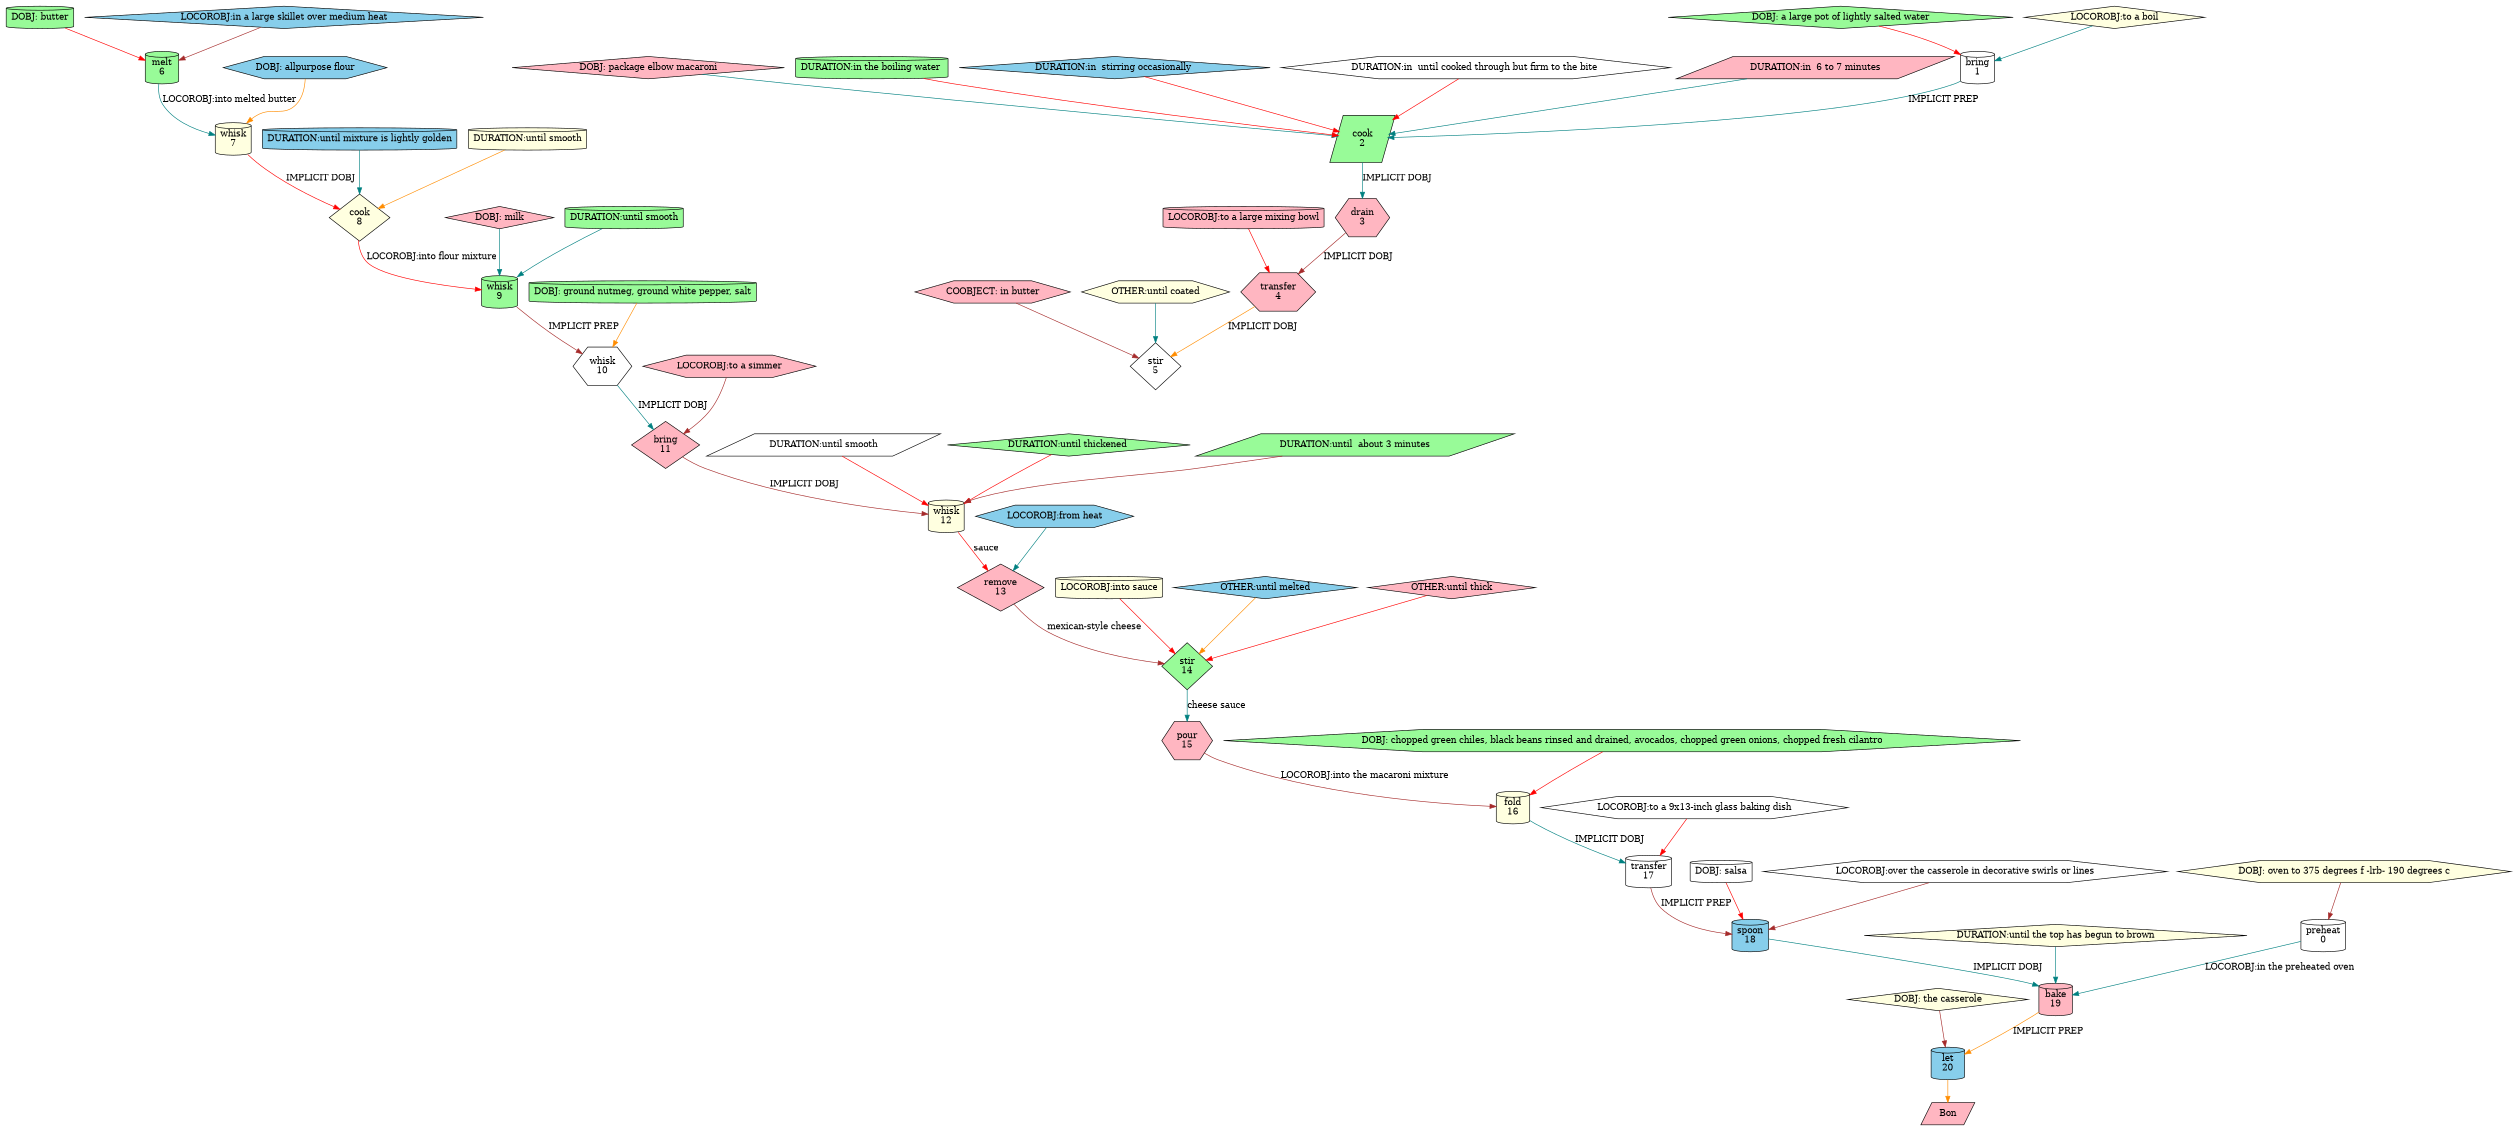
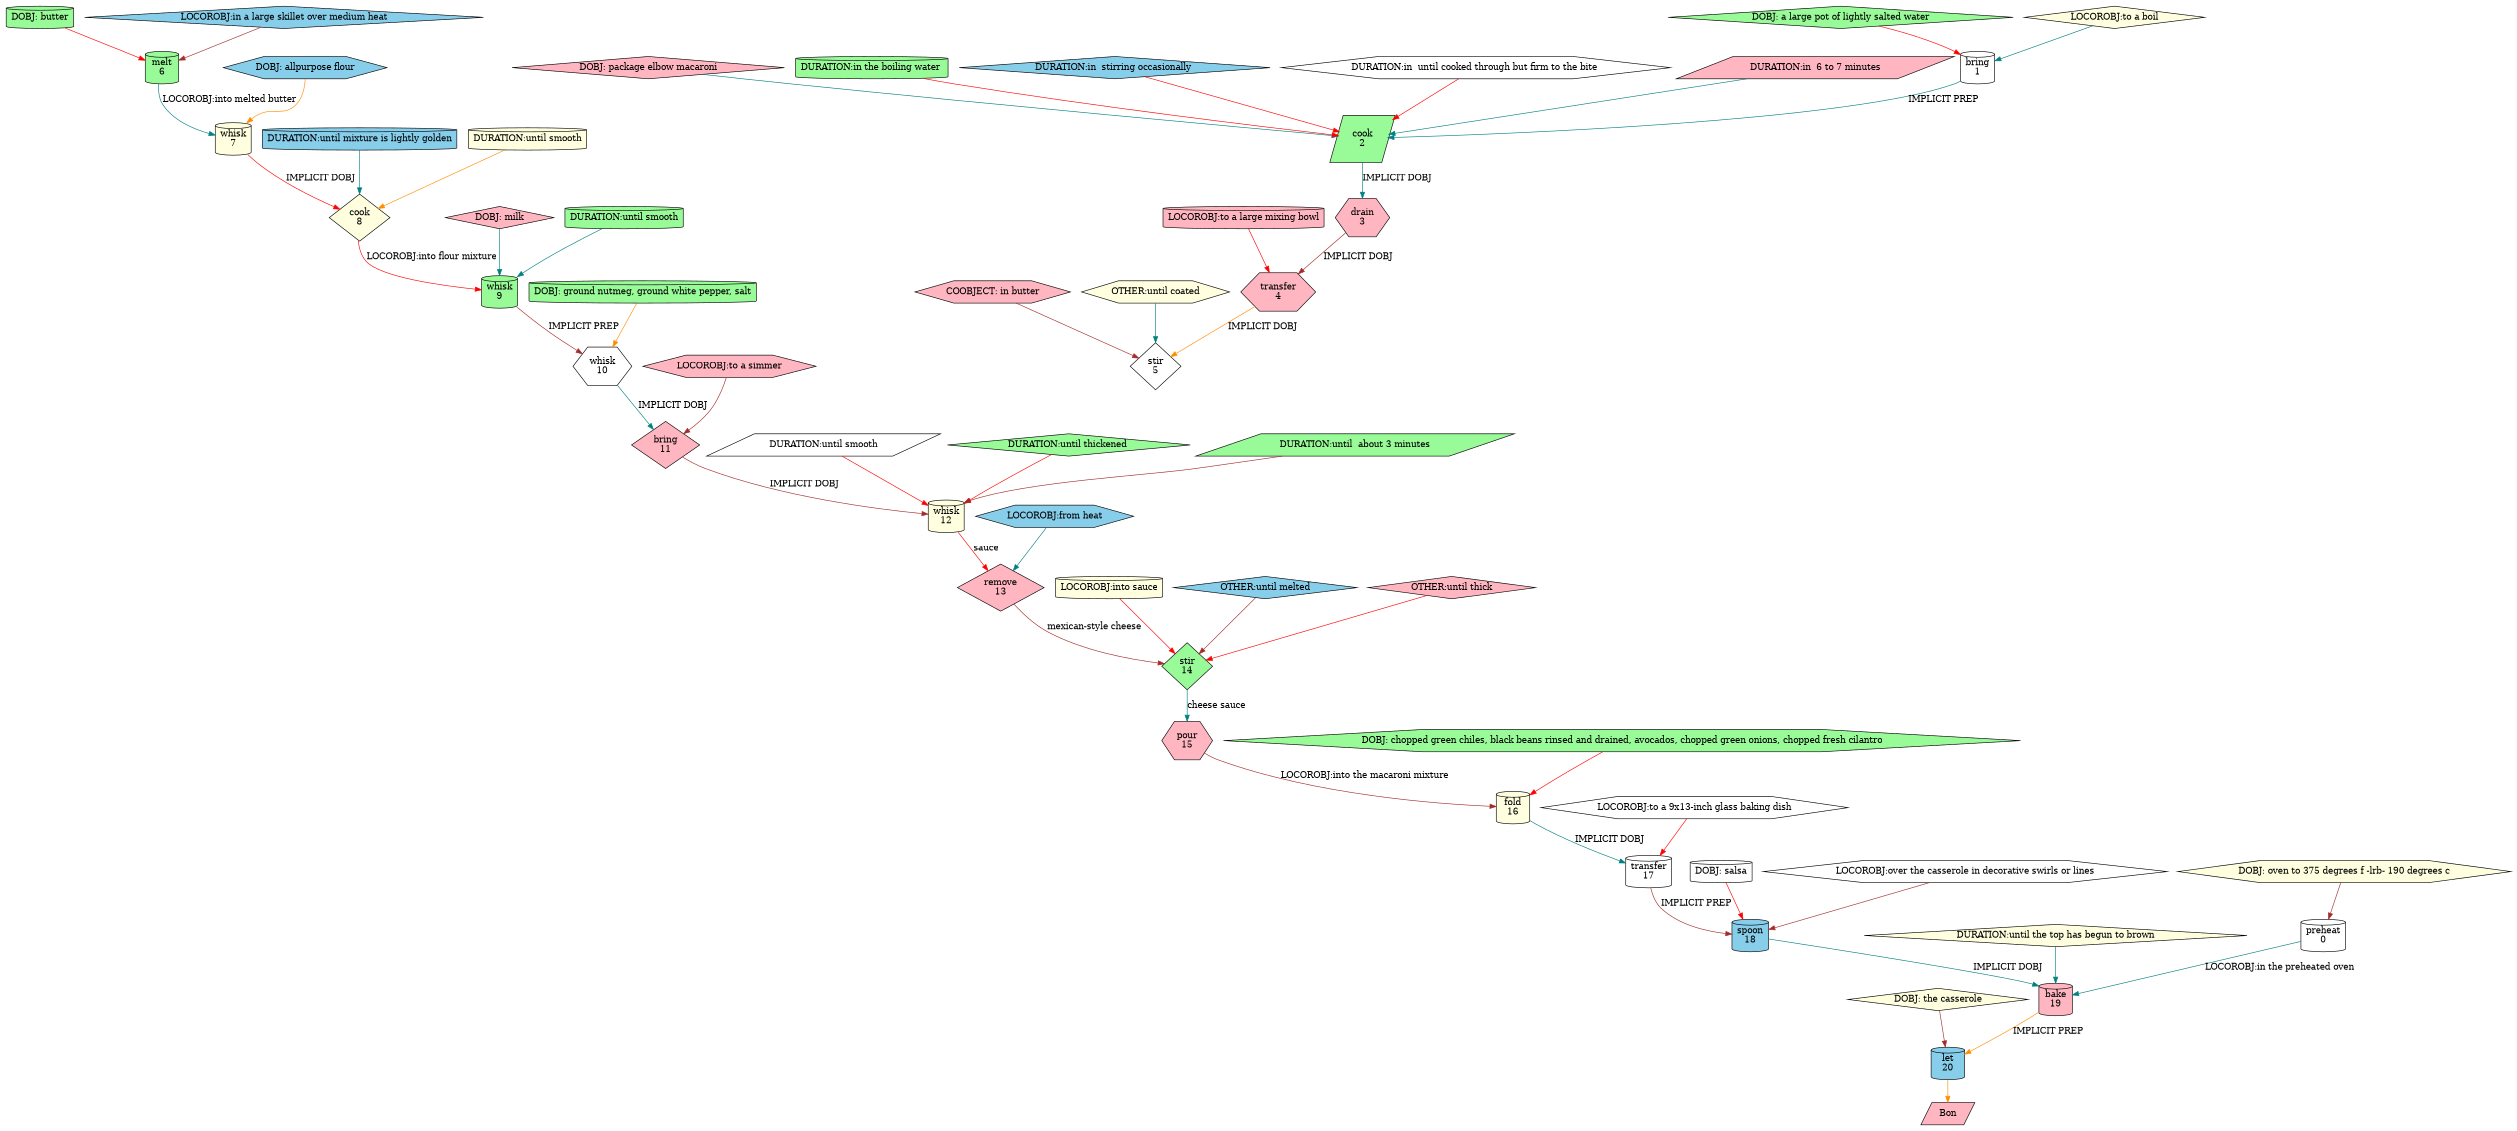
(1230, 624) -> (1230, 624)
